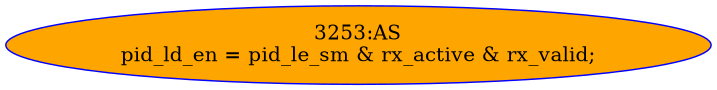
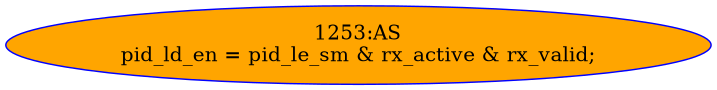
(358, 45) -> (358, 45)
